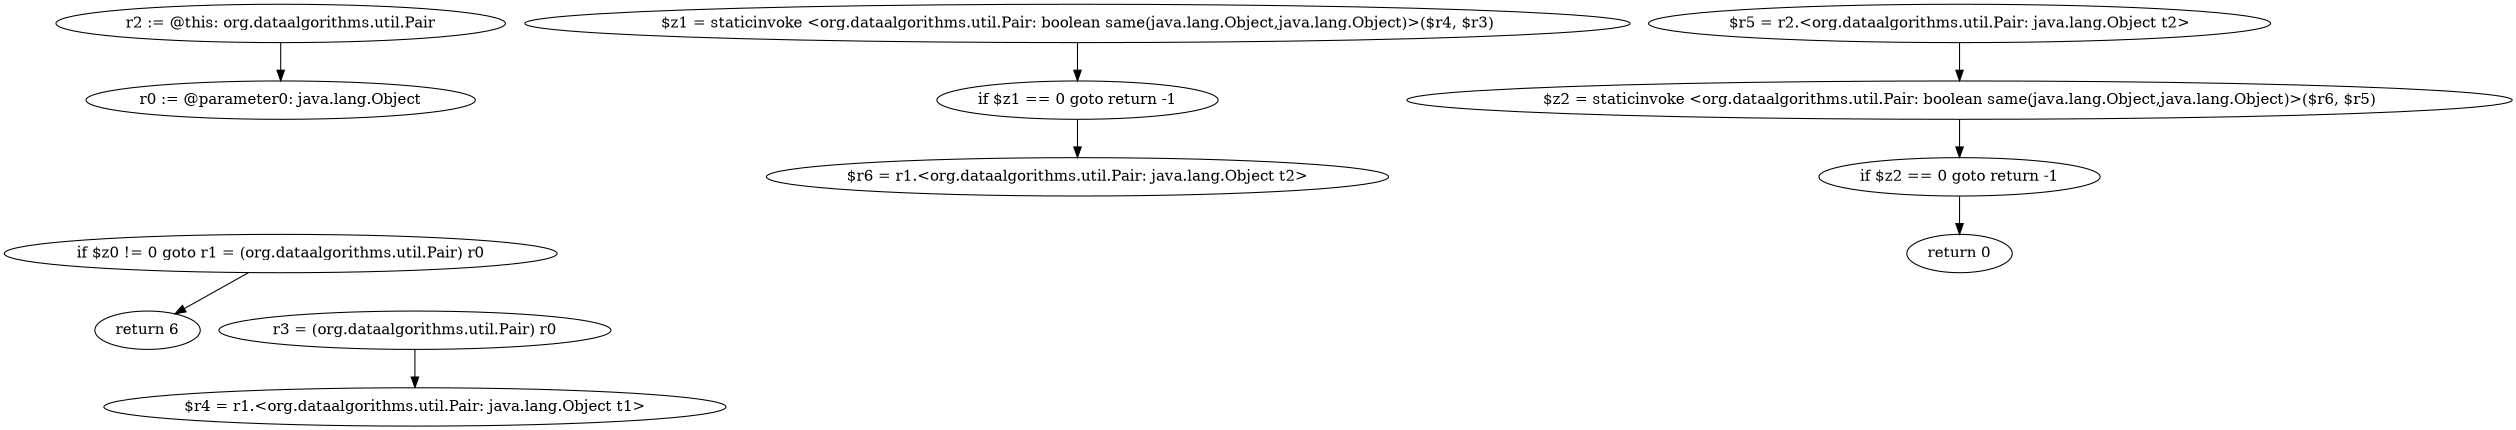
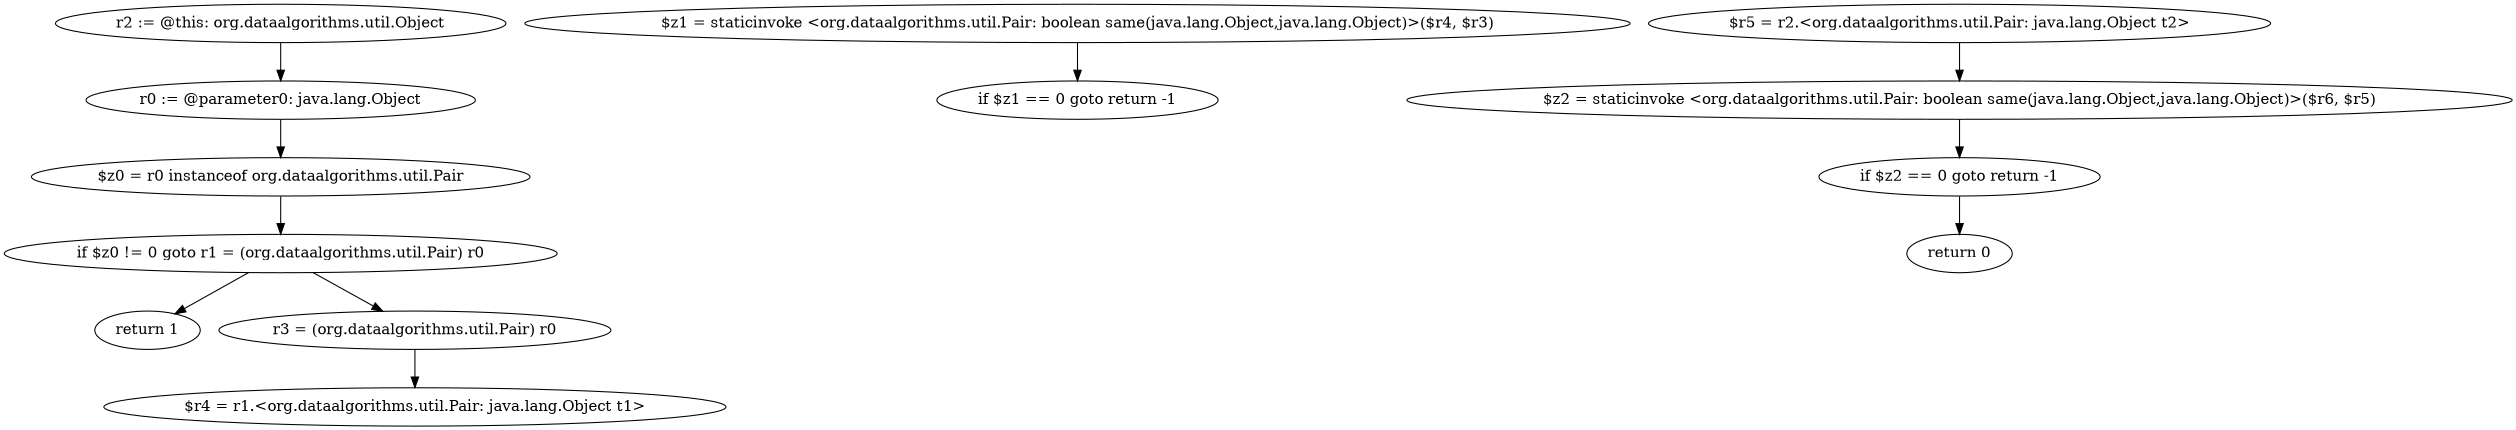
(281, 23) -> (281, 23)
none -> (281, 177)
(1078, 177) -> none
none -> (343, 289)
(148, 330) -> (148, 330)
